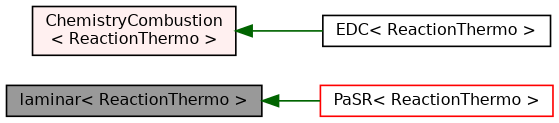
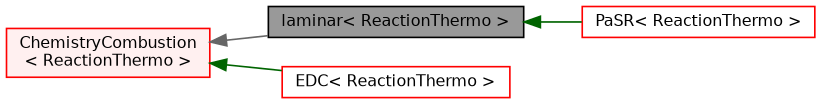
(134, 31) -> (108, 53)
(437, 31) -> (396, 82)
none -> (247, 38)
